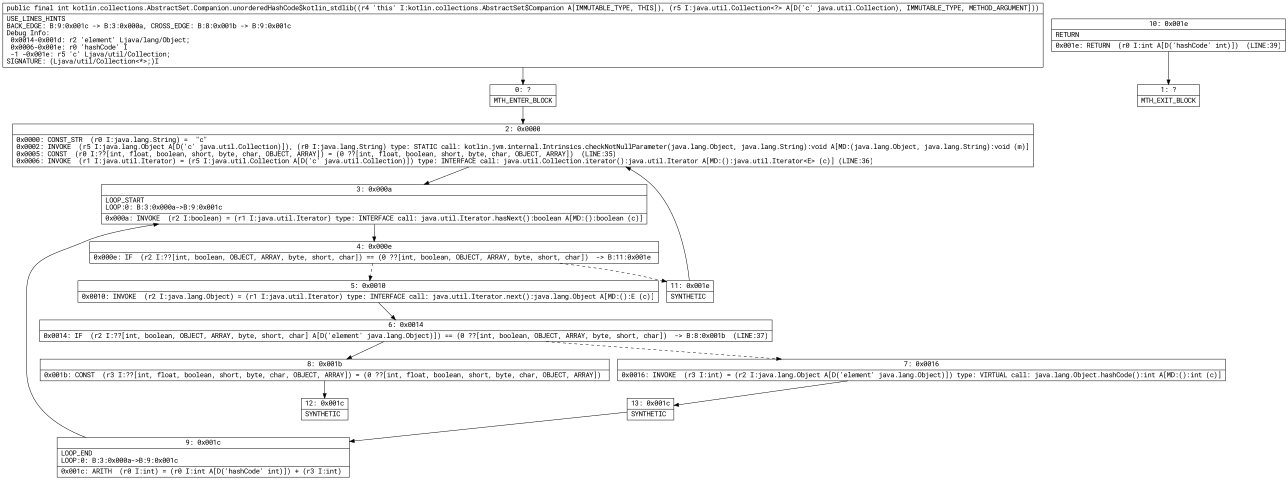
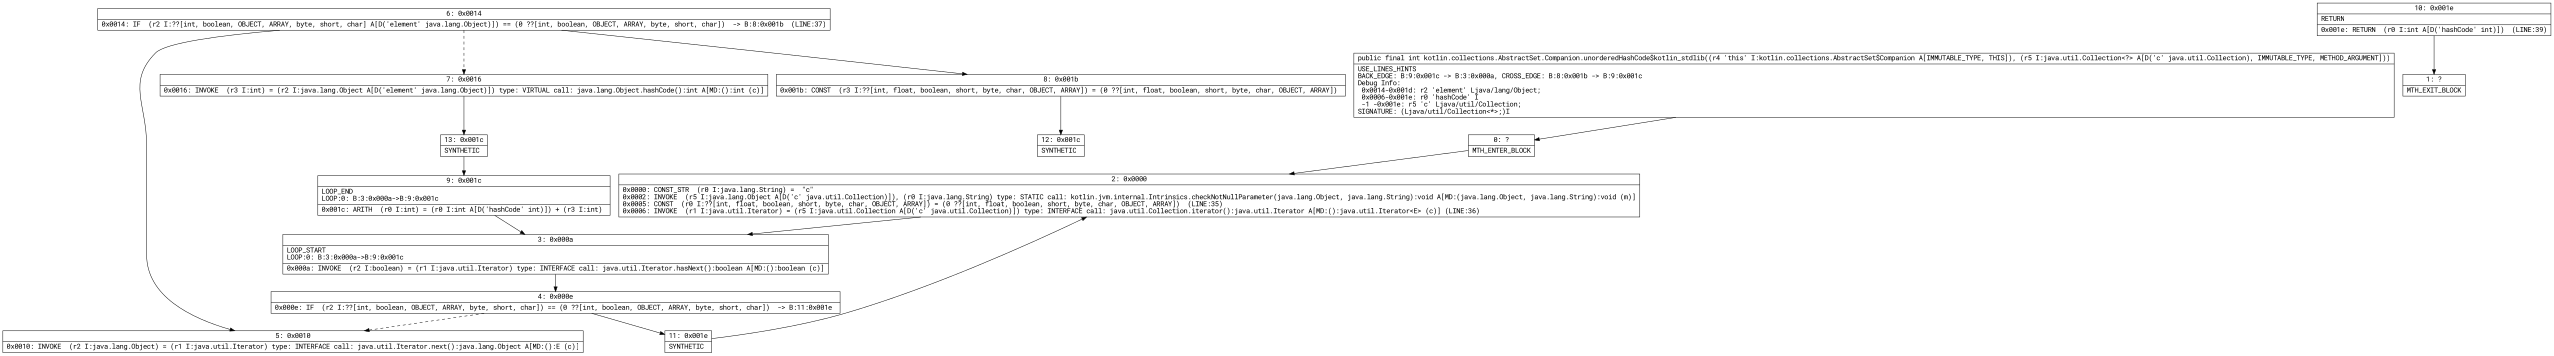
(611, 270) -> (626, 323)
(385, 309) -> (147, 148)
